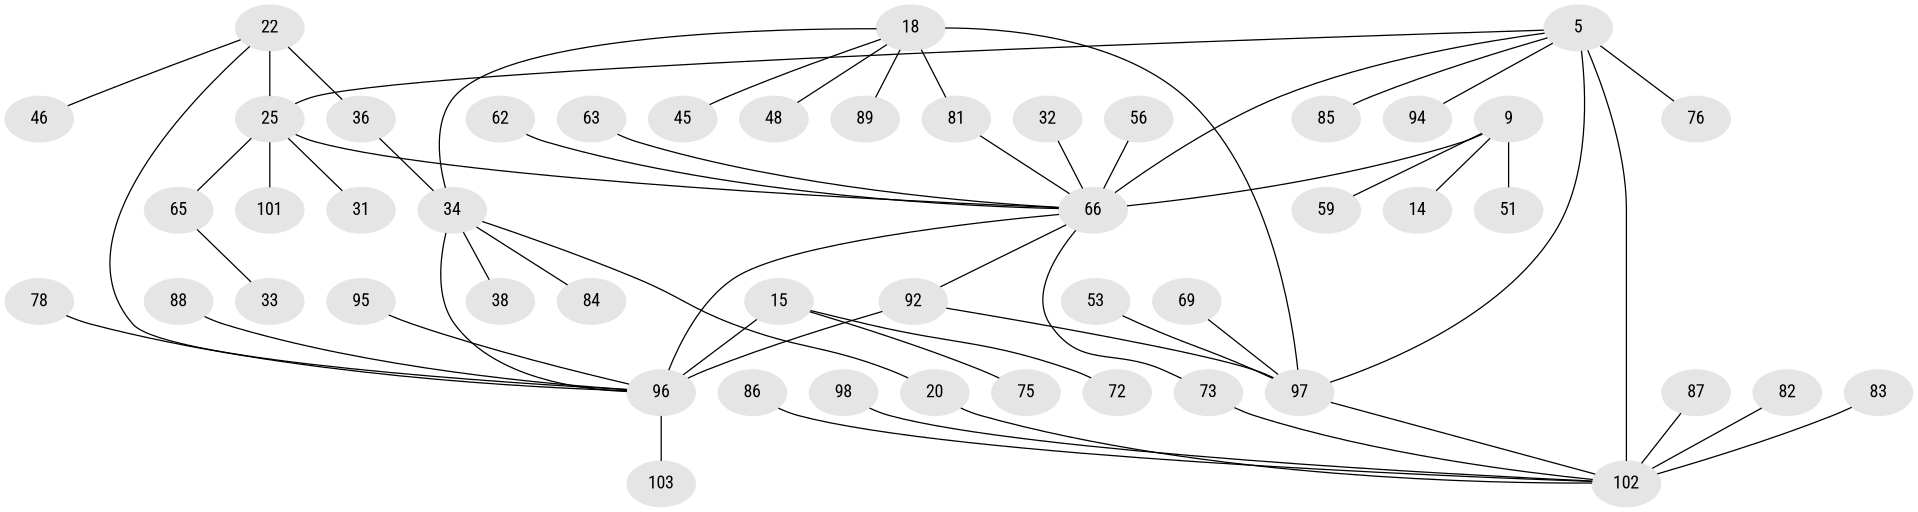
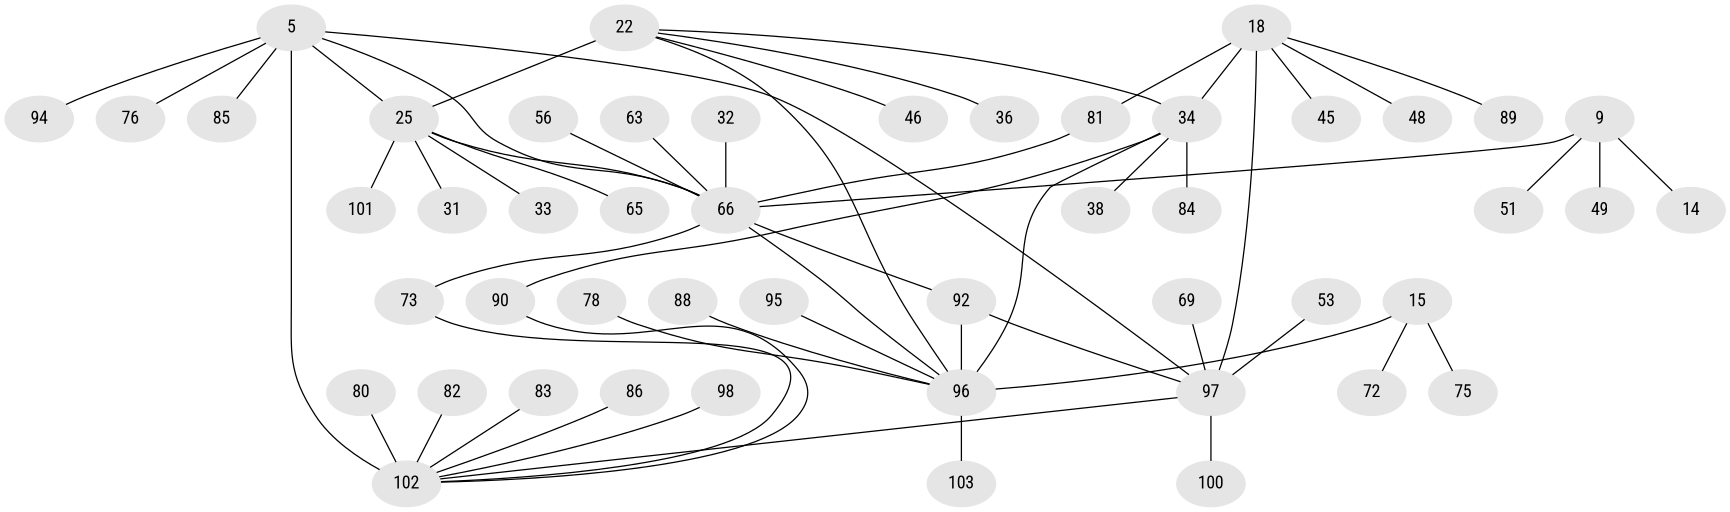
(500, 119) -> none
(409, 167) -> (913, 51)
(1326, 210) -> (1600, 210)
(224, 256) -> (474, 165)
(935, 393) -> (500, 301)
(1696, 393) -> (361, 393)
none -> (1211, 484)
